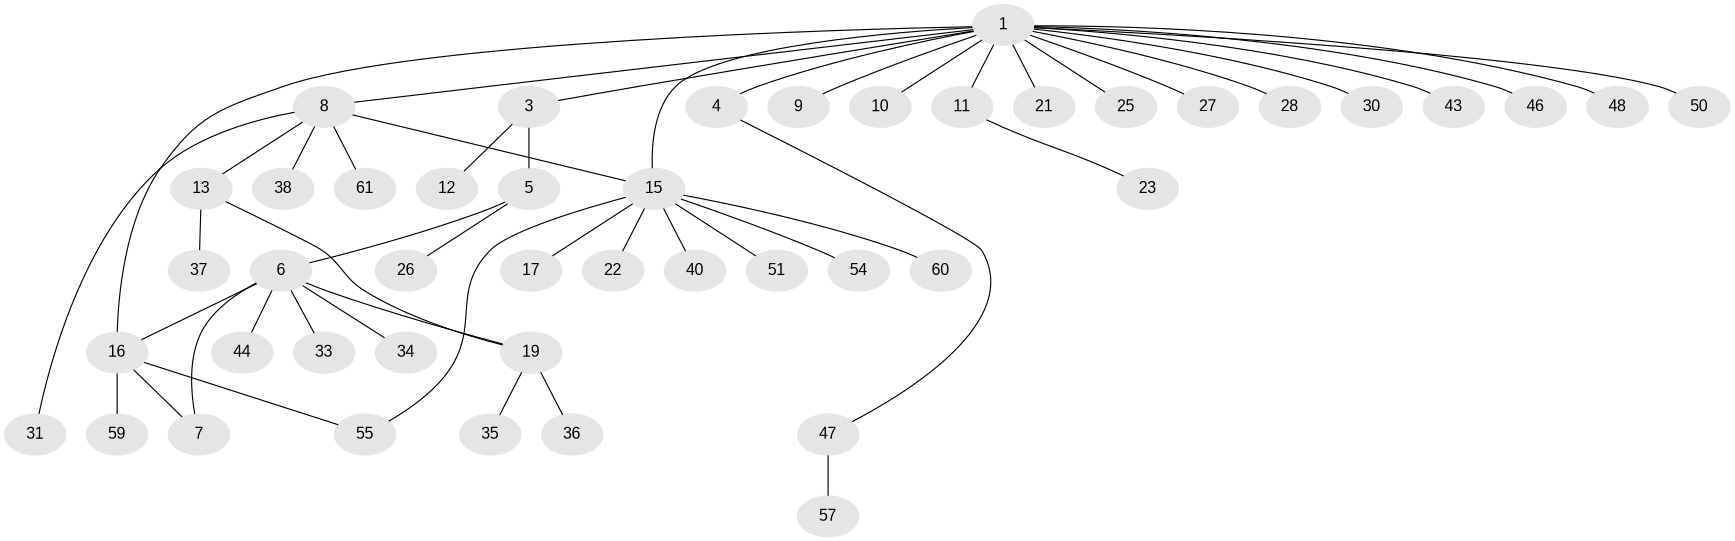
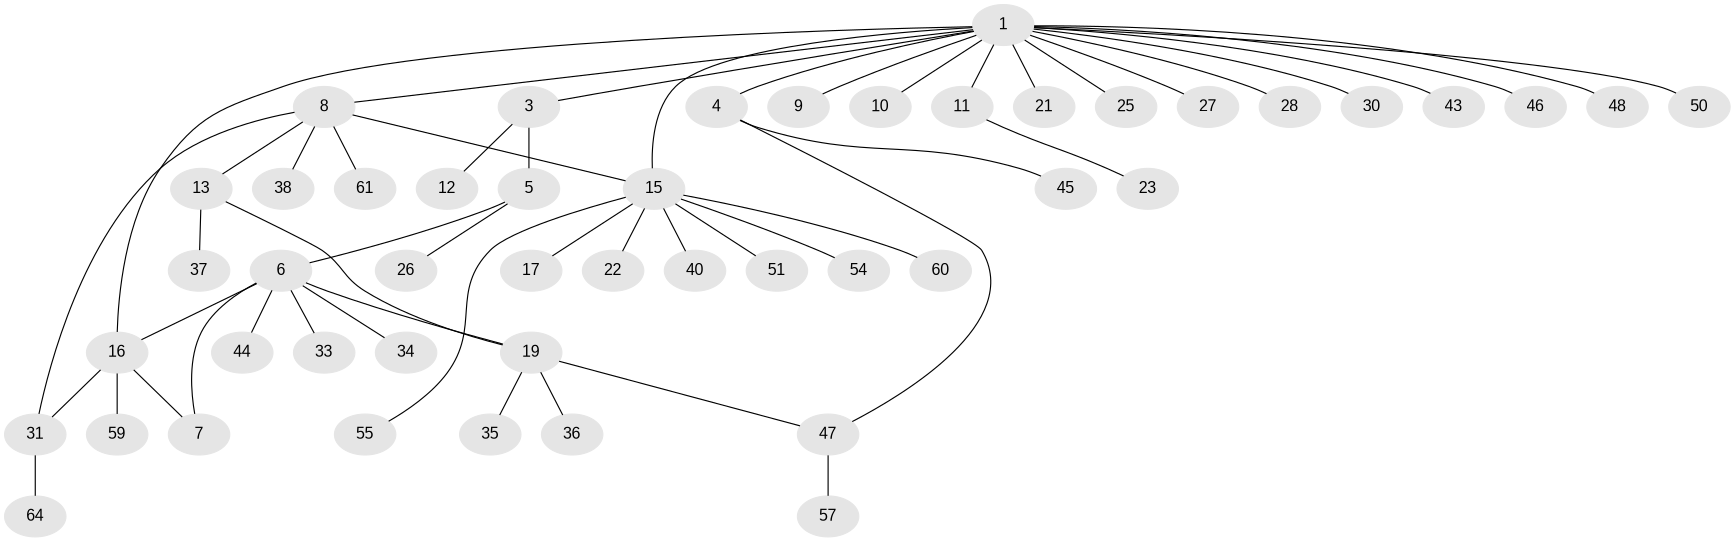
none -> (1066, 189)
(241, 394) -> (76, 393)
none -> (680, 394)
none -> (35, 516)
